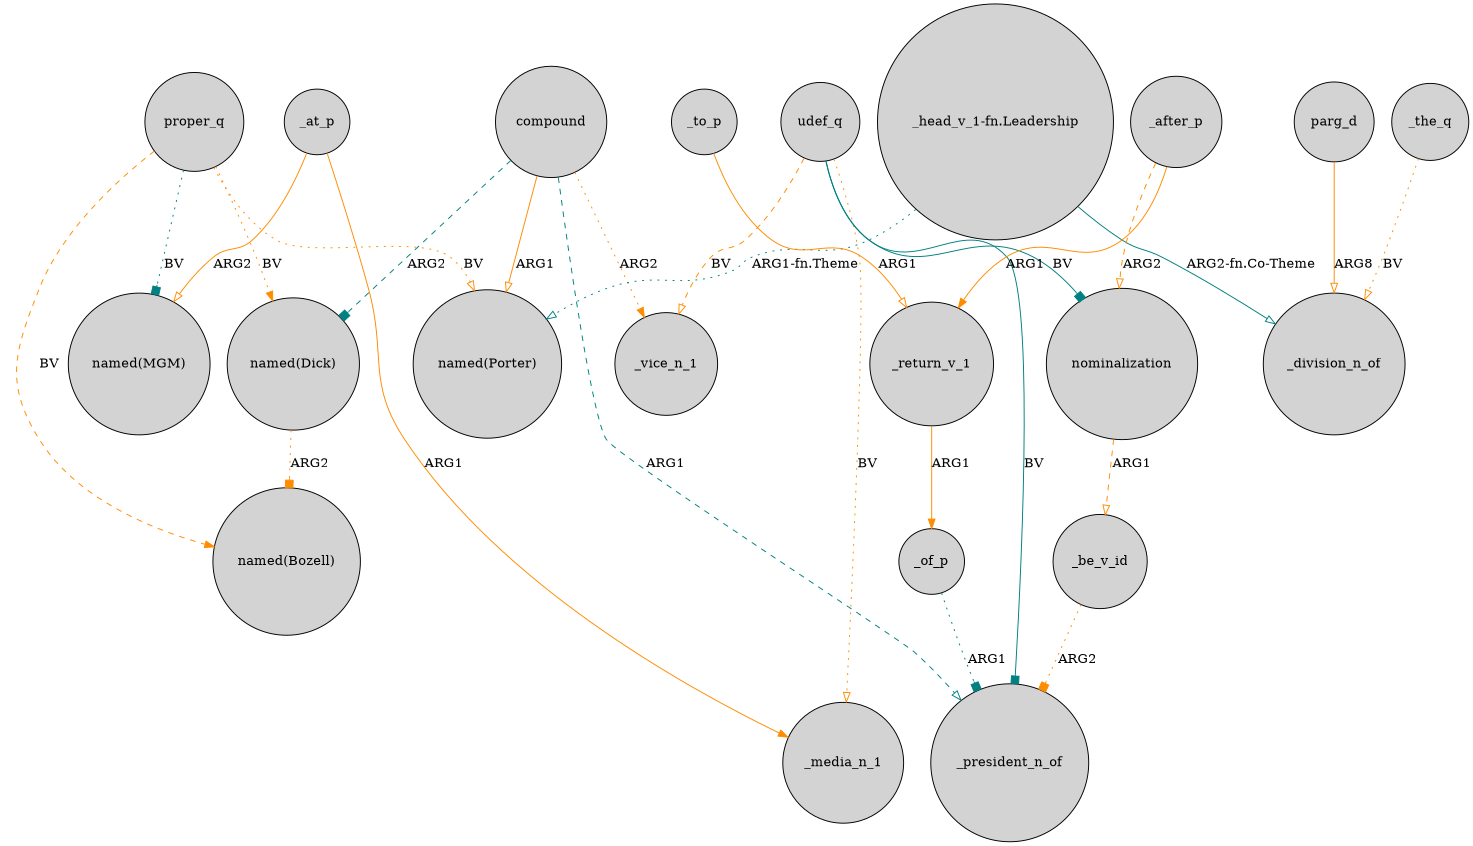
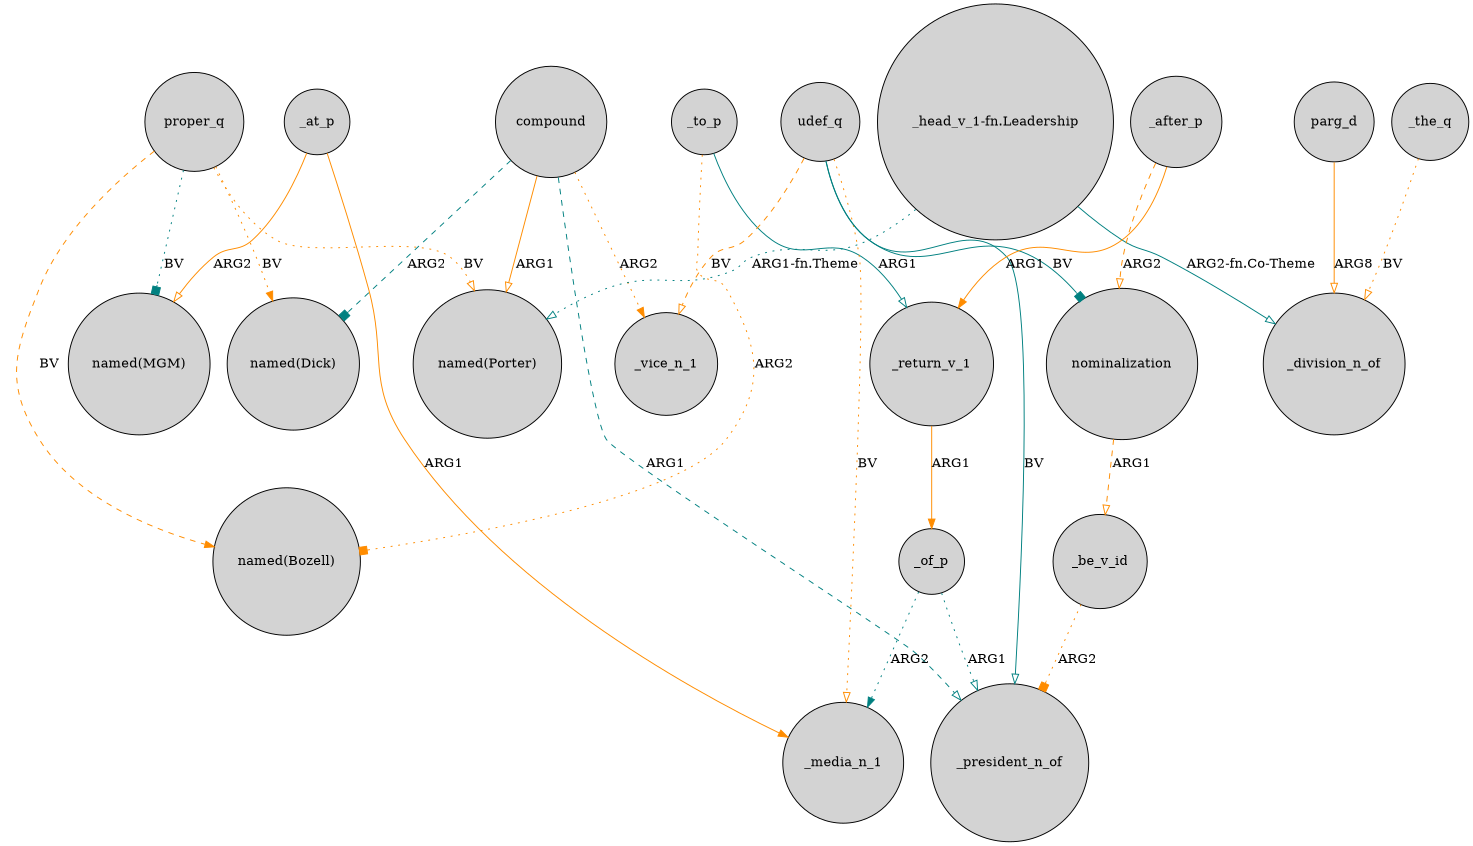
(775, 242) -> (775, 242)
(1022, 346) -> (1022, 346)
(290, 454) -> (702, 460)
(957, 638) -> (957, 638)
none -> (894, 648)
